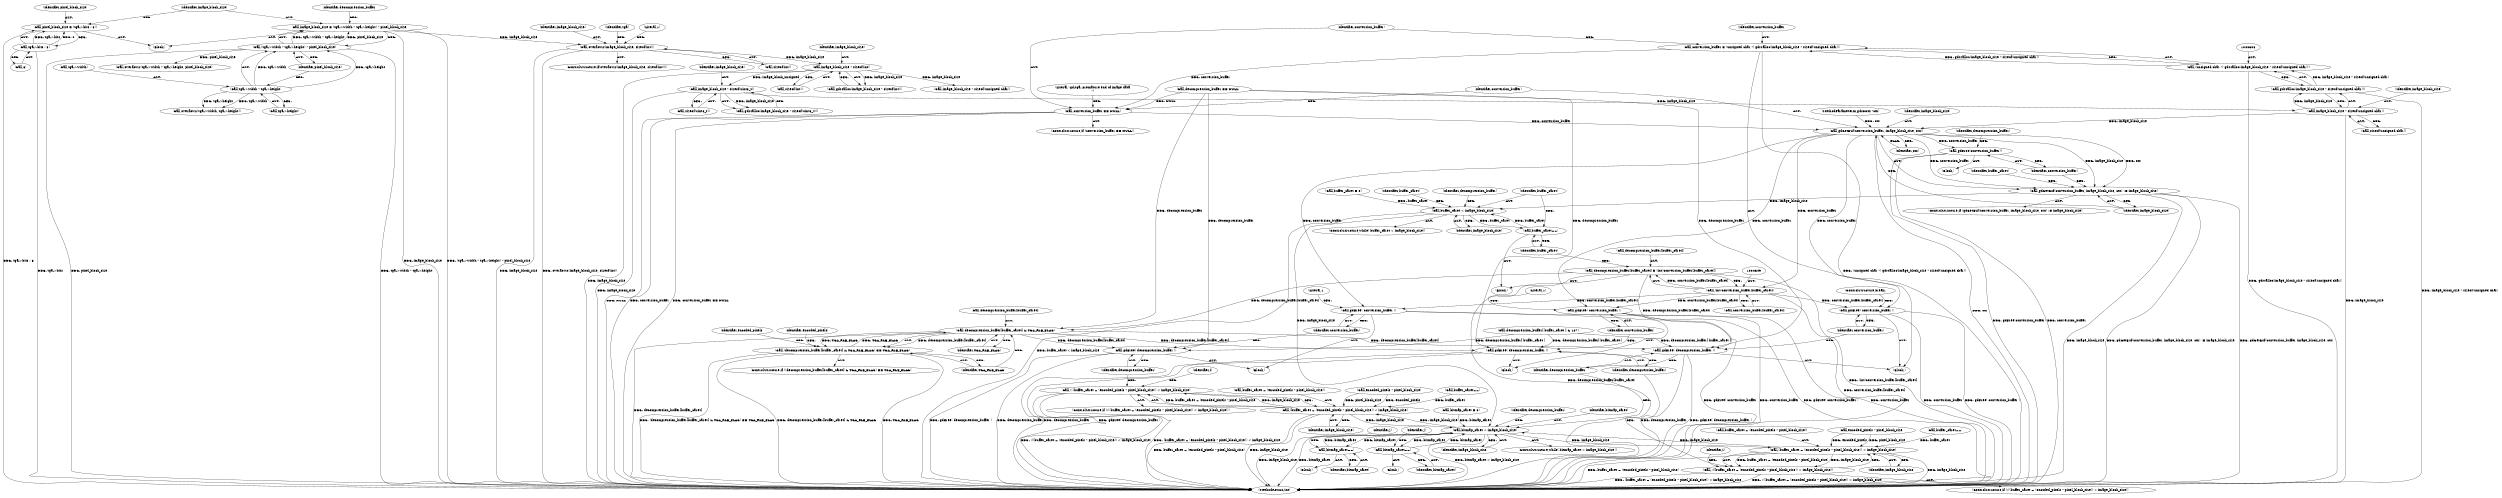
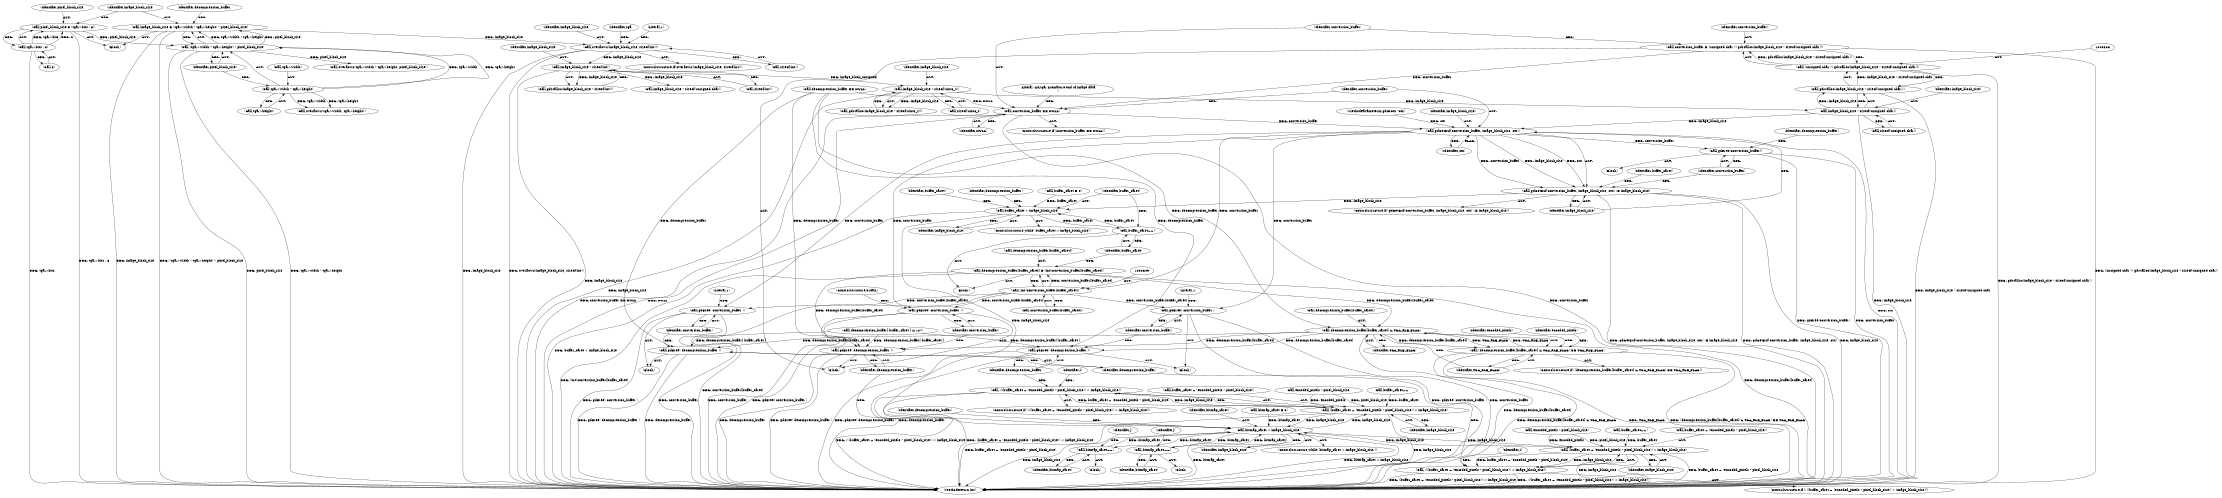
none -> (124, 42)
none -> (973, 131)
